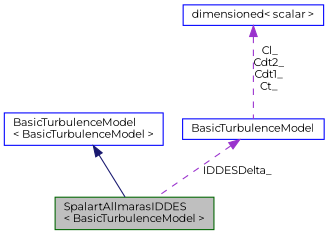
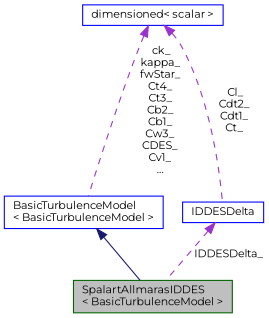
none -> (115, 115)
(253, 129) -> (223, 212)
